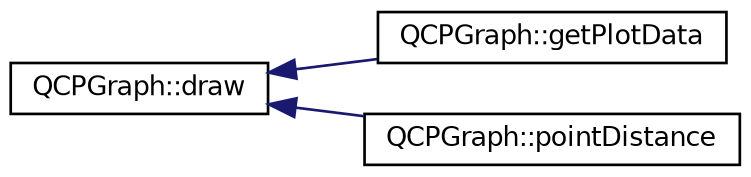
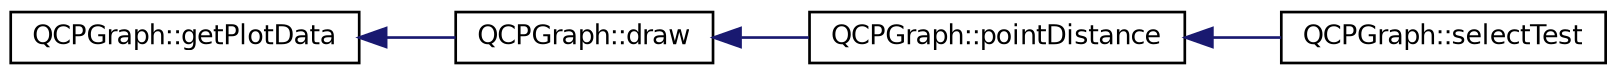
none -> (1443, 38)
(337, 64) -> (421, 38)
